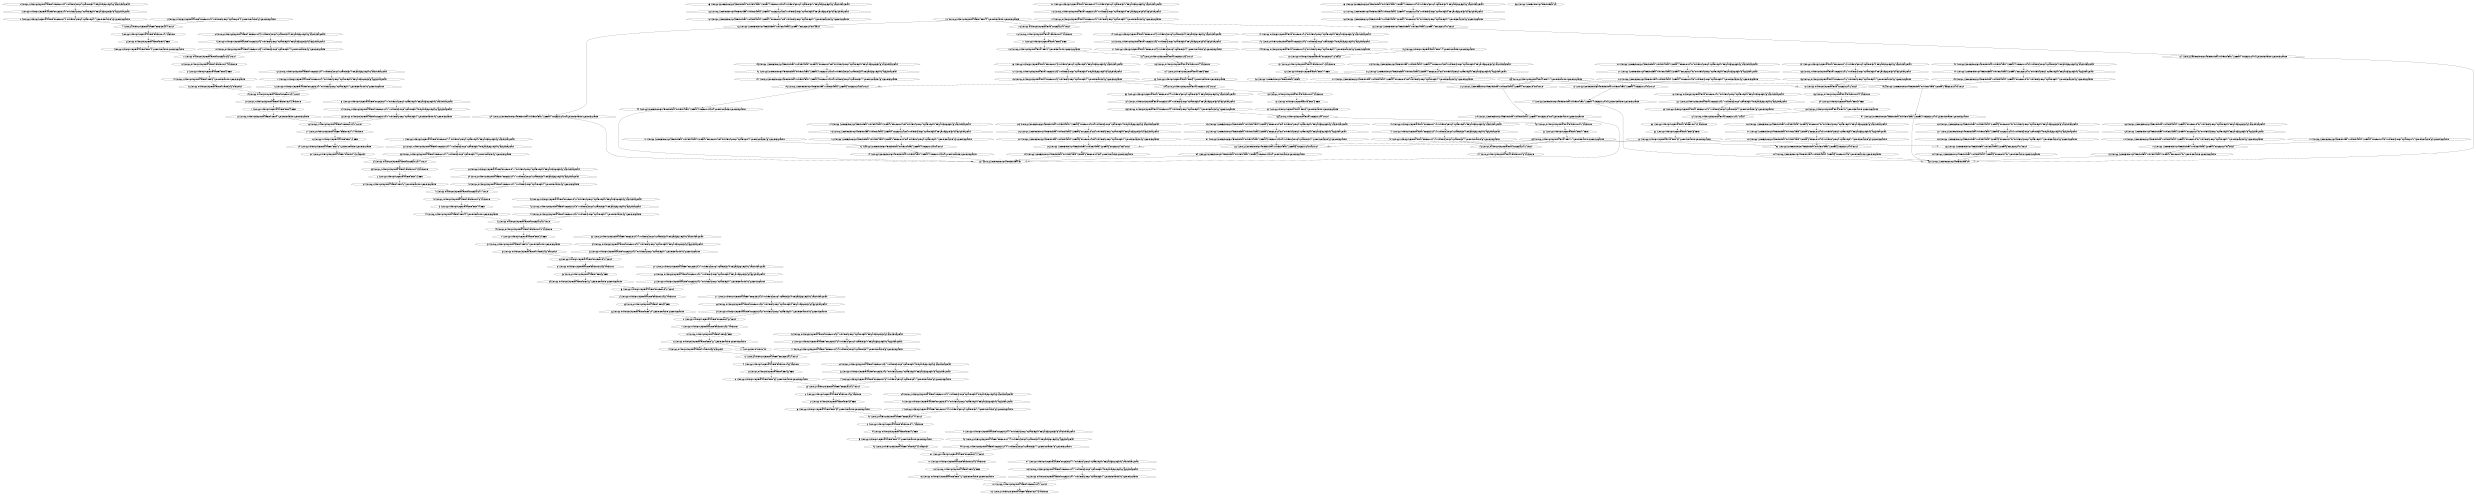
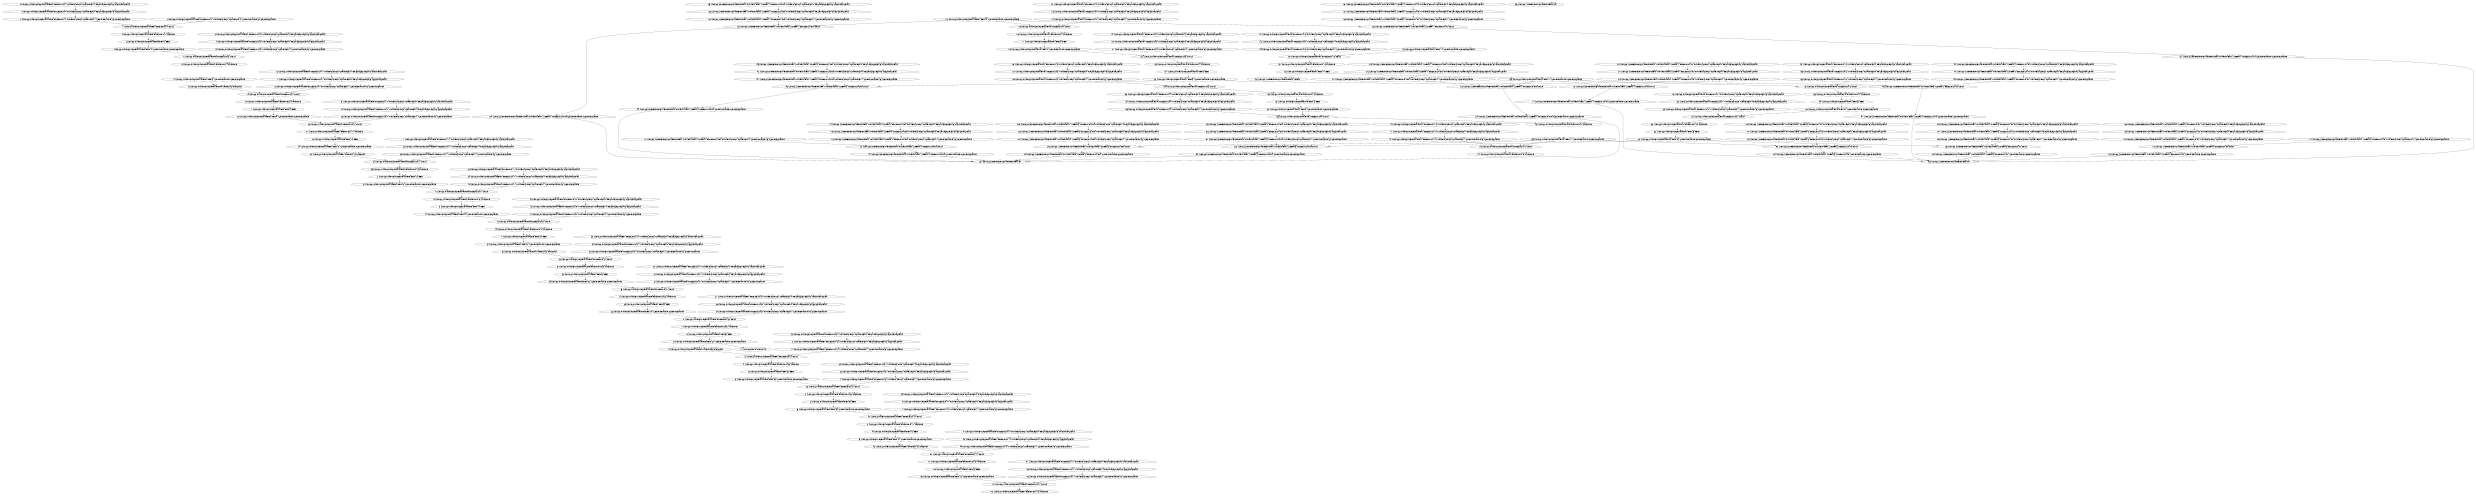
(209, 72) -> none
(1566, 132) -> none
